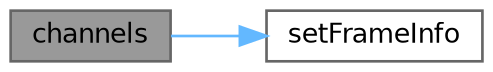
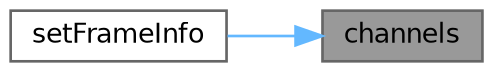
(205, 36) -> (261, 36)
